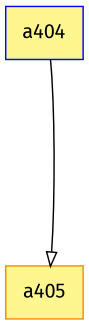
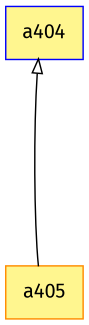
(54, 155) -> (35, 170)
